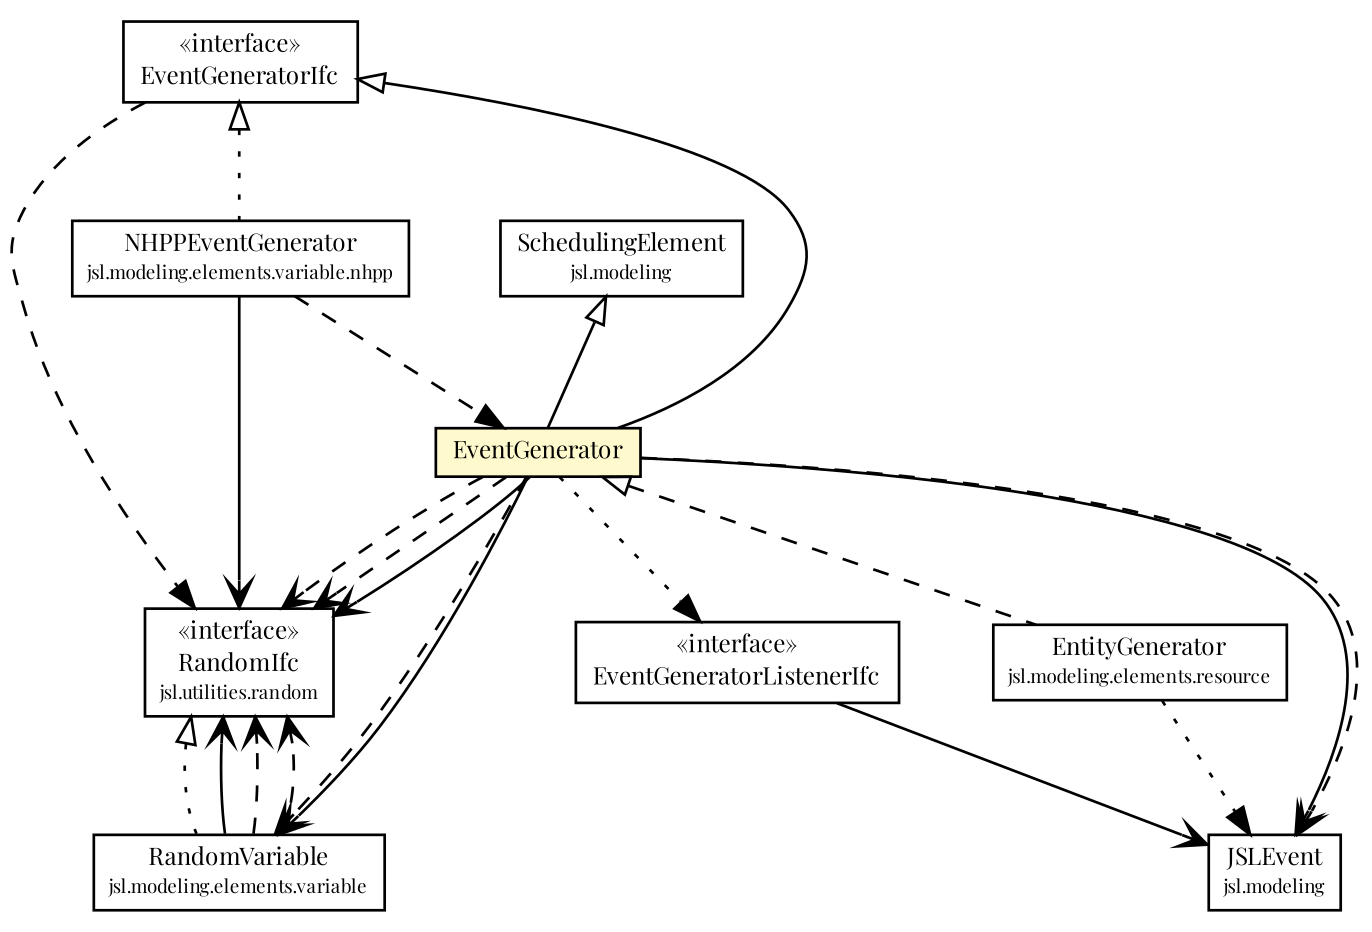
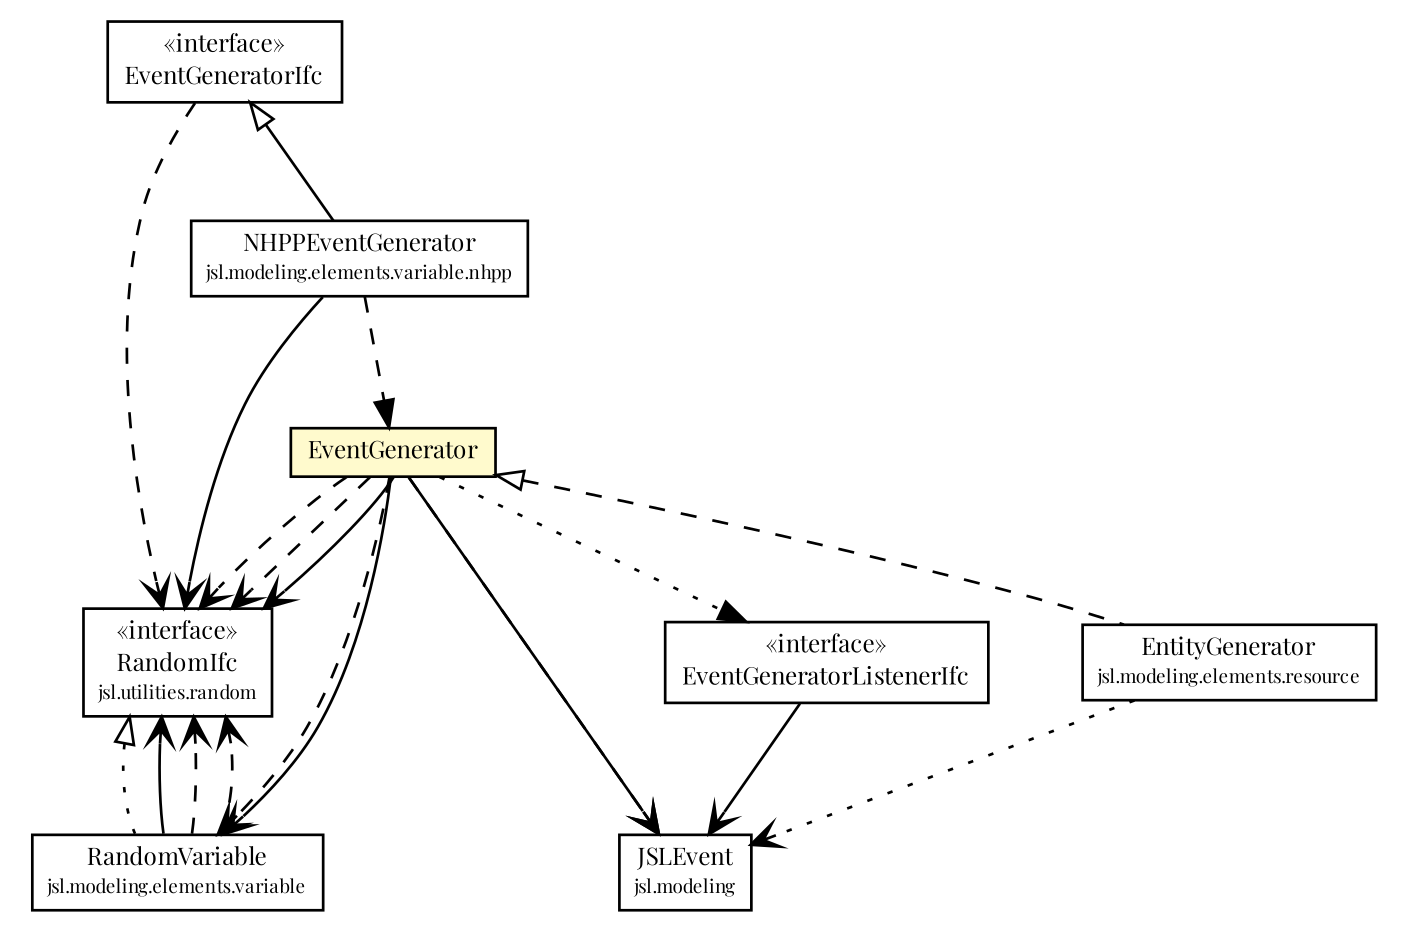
(239, 175) -> (300, 173)
(745, 177) -> none
(622, 259) -> none
(33, 334) -> (127, 336)
(1199, 756) -> (955, 768)
